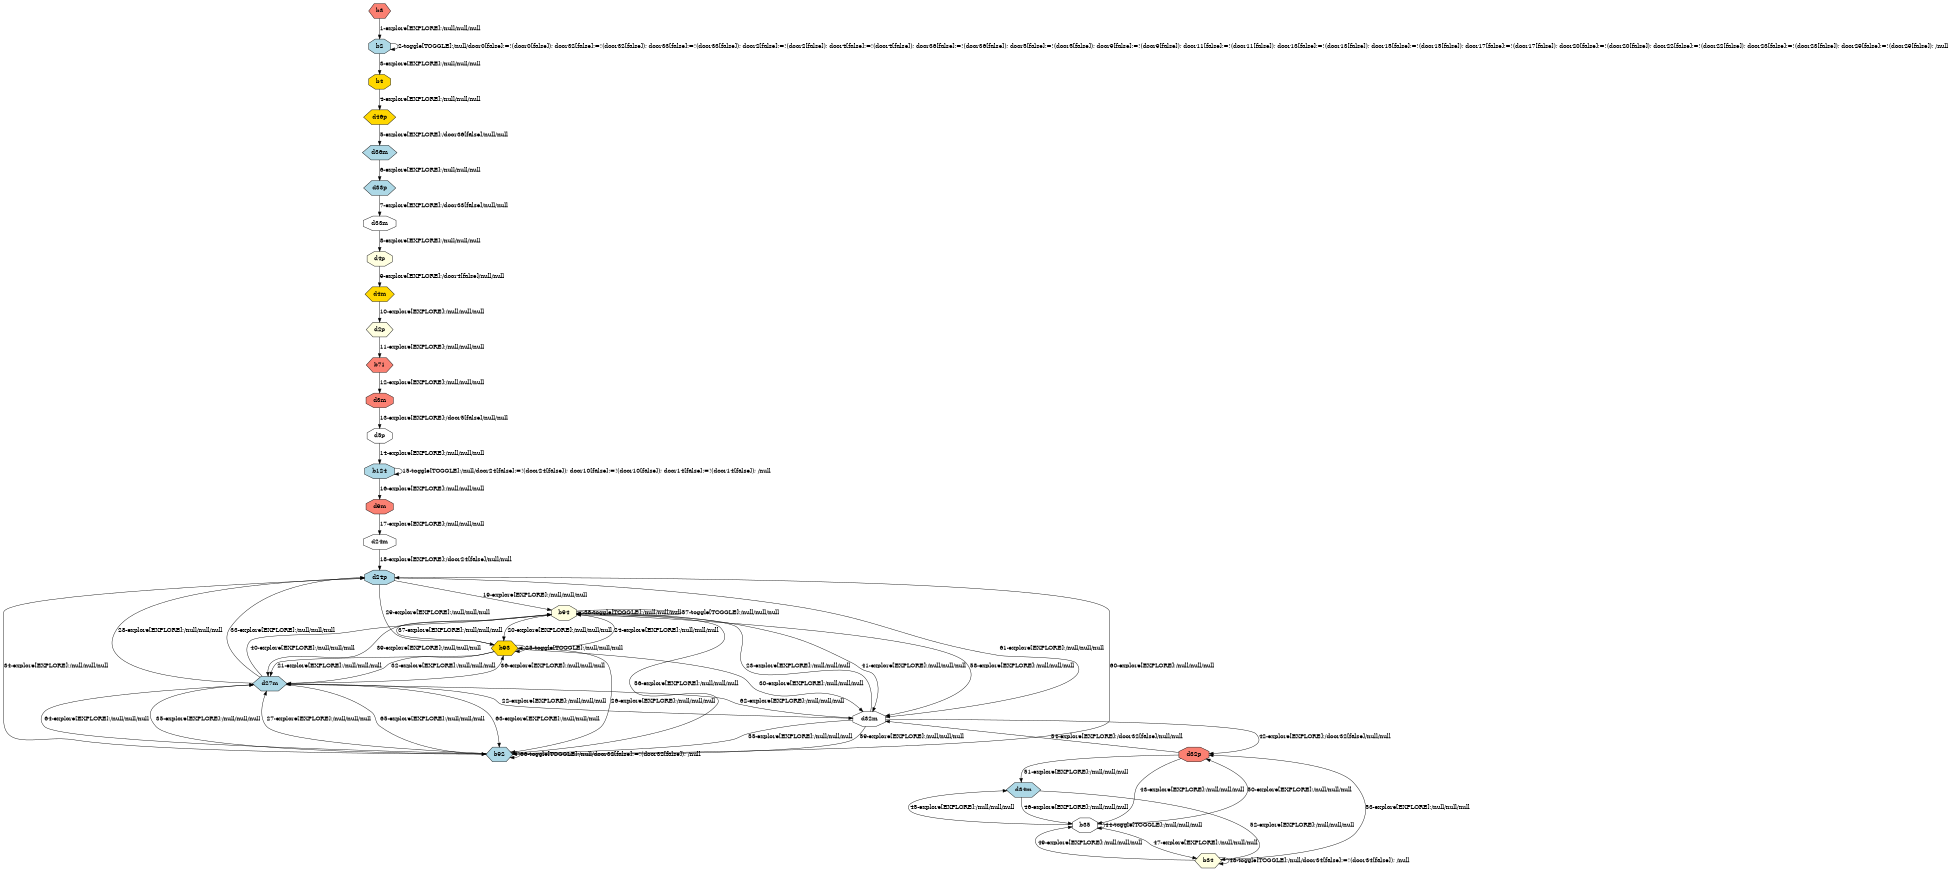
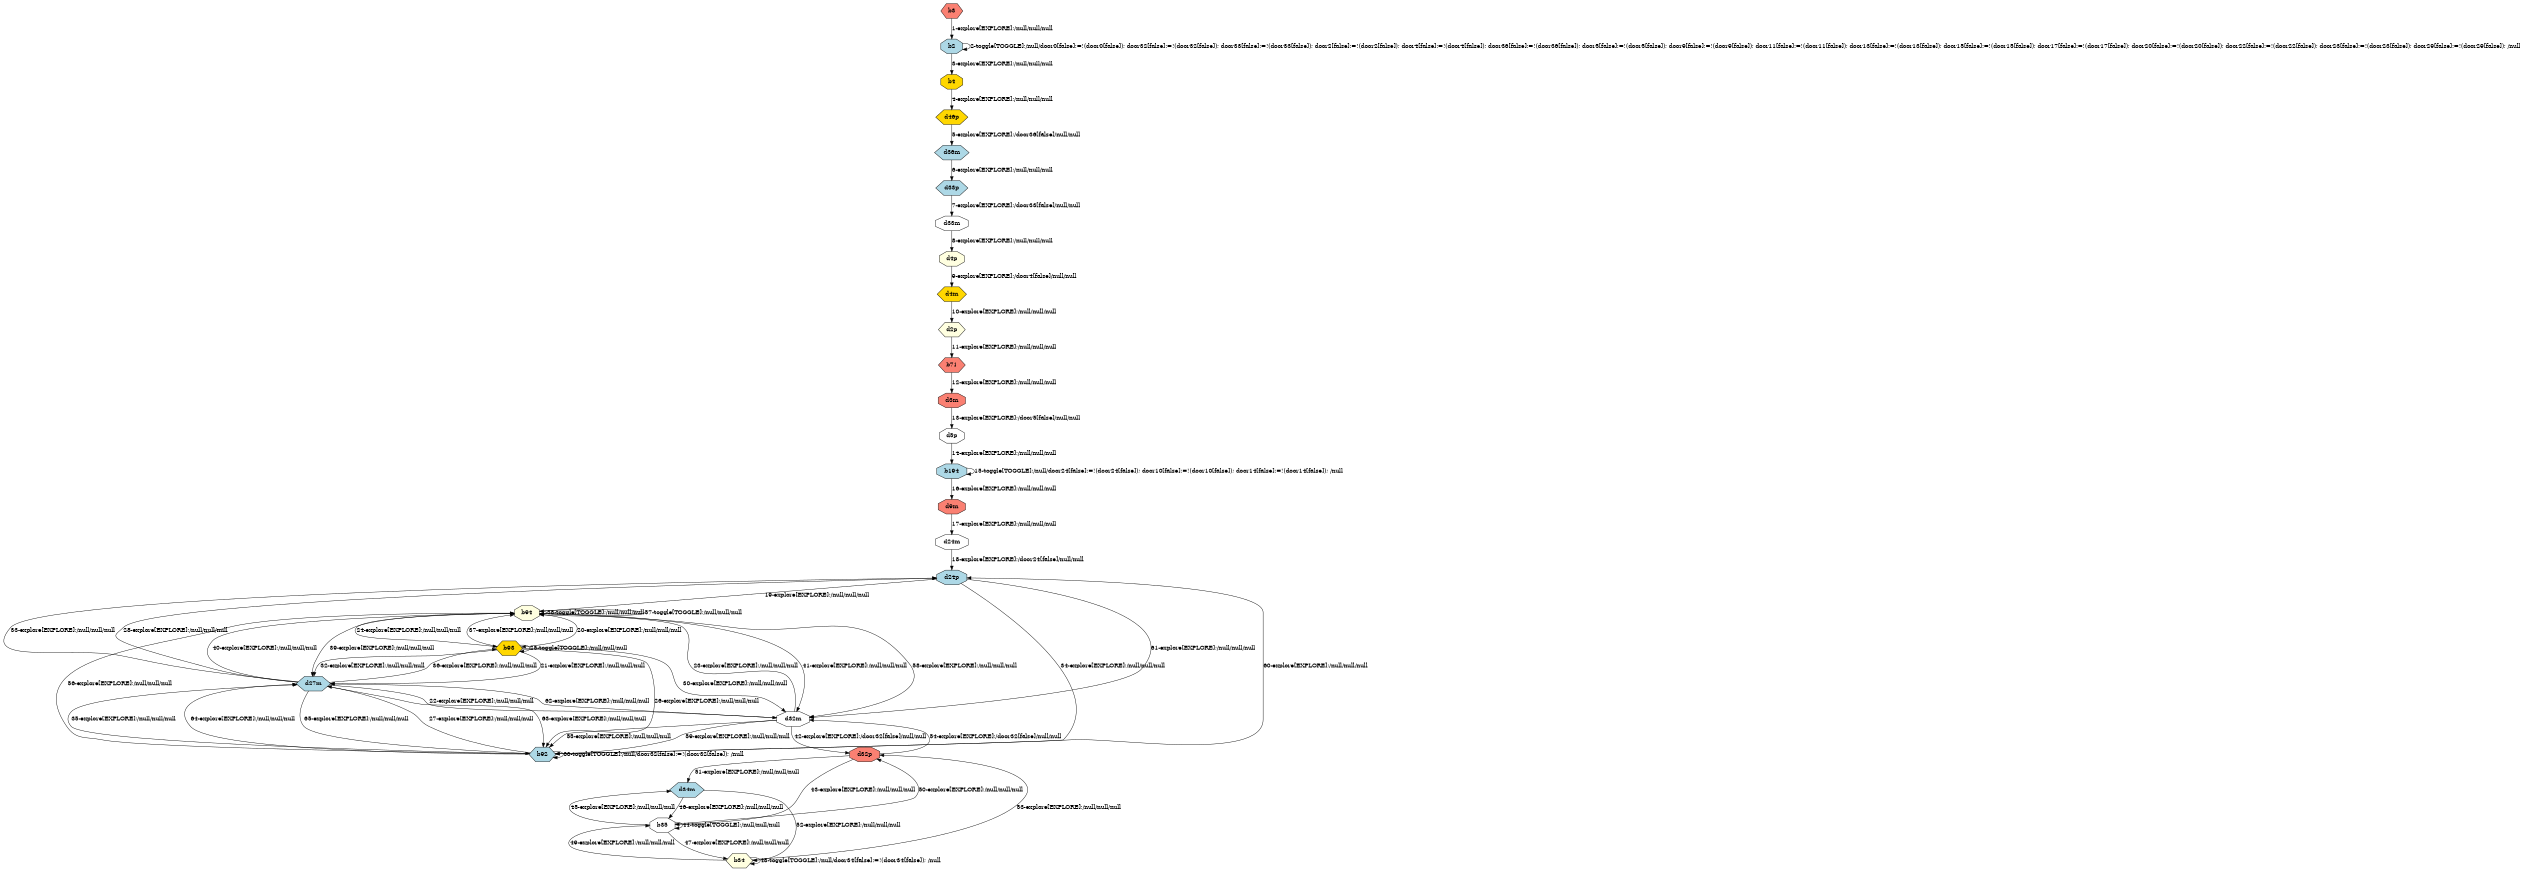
(380, 471) -> (952, 471)
(395, 633) -> none
